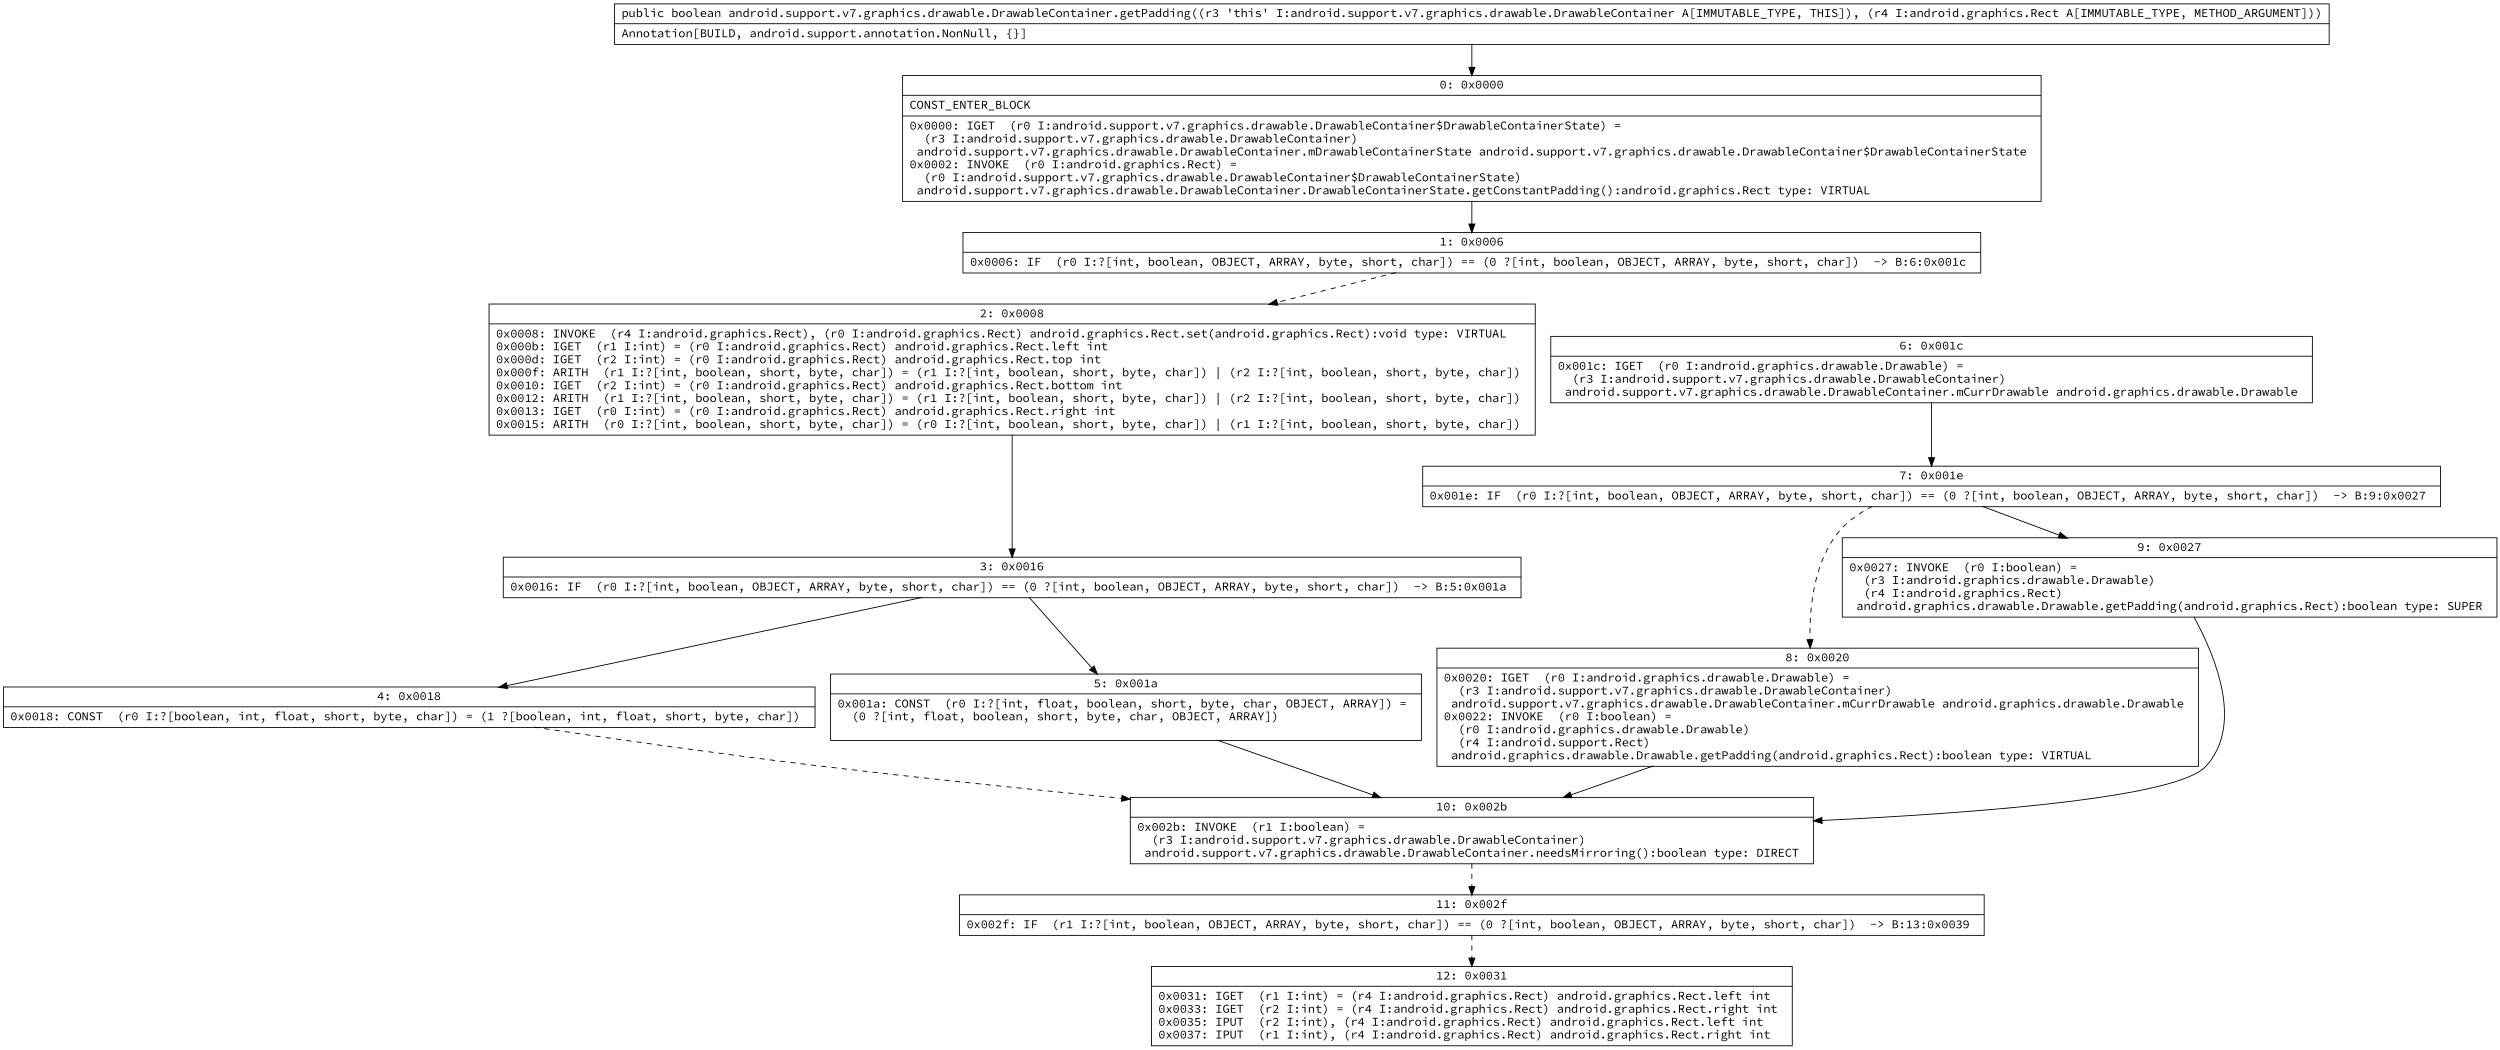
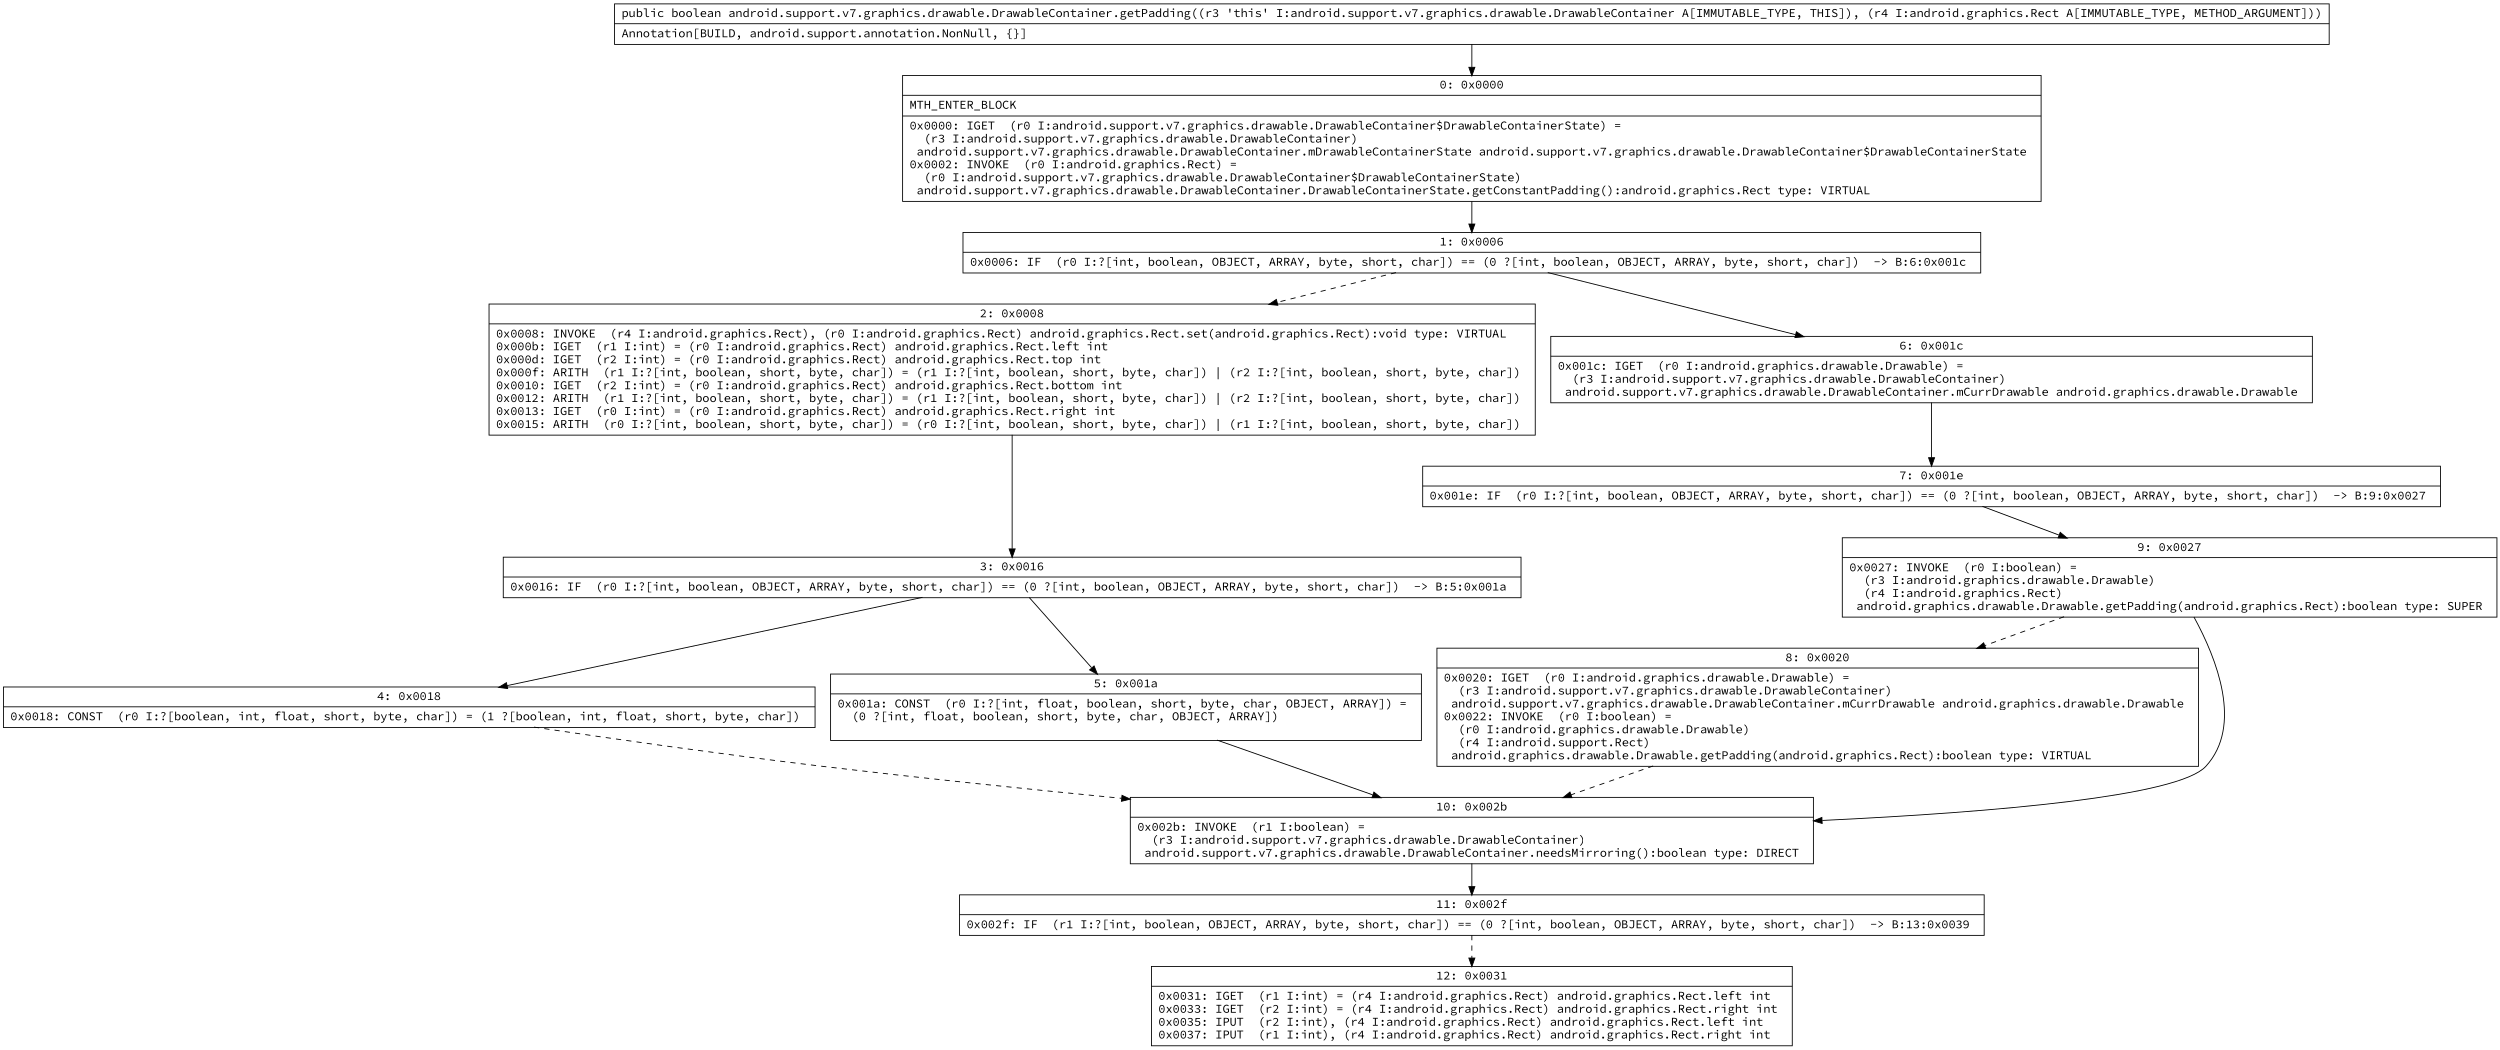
(970, 105) -> (963, 105)
none -> (1672, 304)
(1821, 563) -> (2025, 631)
(1612, 780) -> (1612, 780)
(1472, 875) -> (1472, 875)
